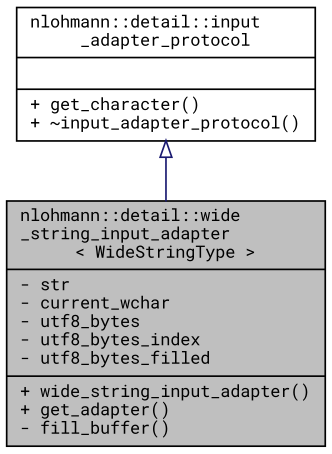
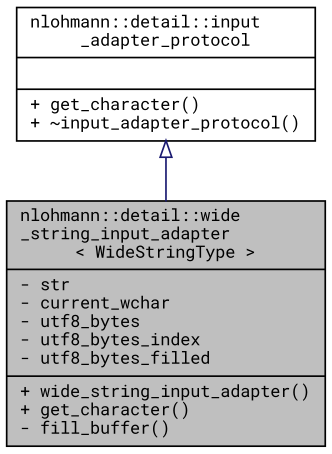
(96, 410) -> (106, 410)
